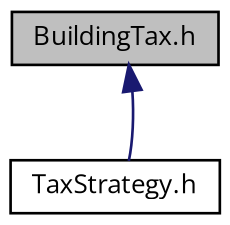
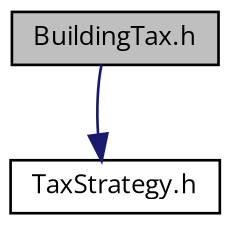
(133, 126) -> (98, 100)
